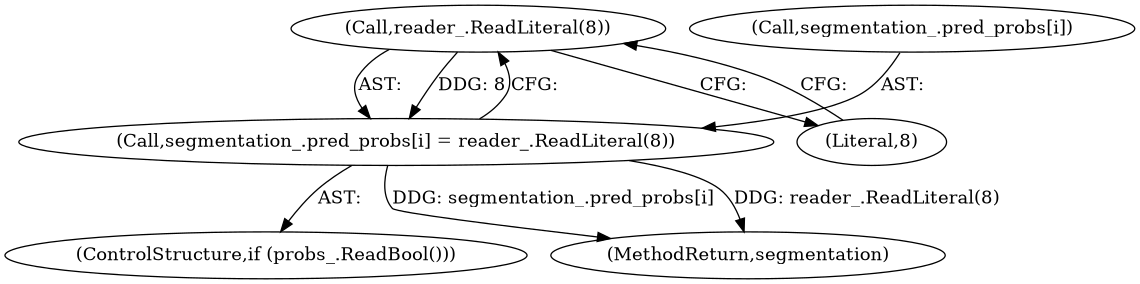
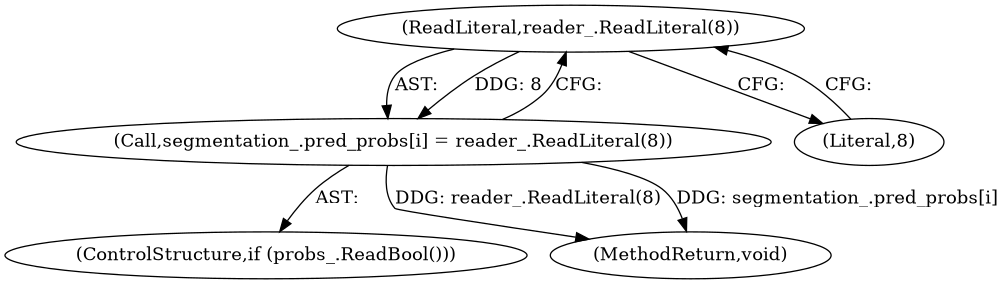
(478, 29) -> (571, 29)
(912, 29) -> none
(748, 255) -> (691, 255)
